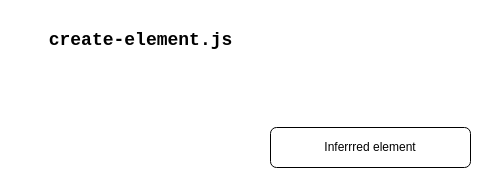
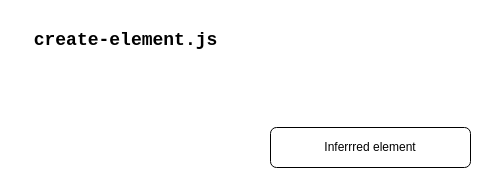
(141, 41) -> (126, 41)
